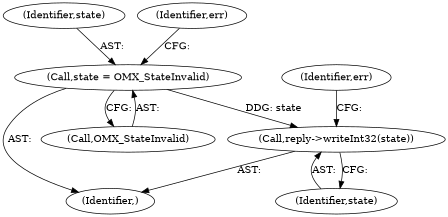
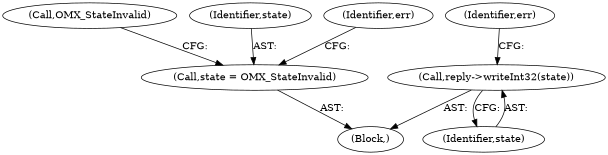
(106, 105) -> none
(229, 107) -> none
(149, 108) -> (197, 47)
(110, 201) -> (371, 139)
